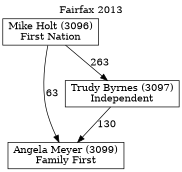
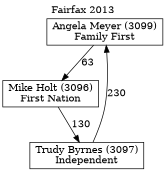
(100, 63) -> (81, 125)
(44, 91) -> (80, 60)
(107, 125) -> (117, 94)
